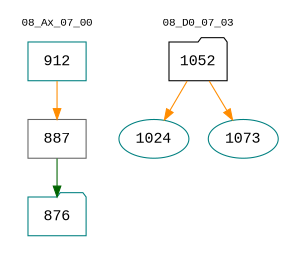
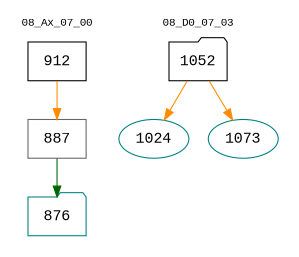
(57, 61) -> (57, 61)
